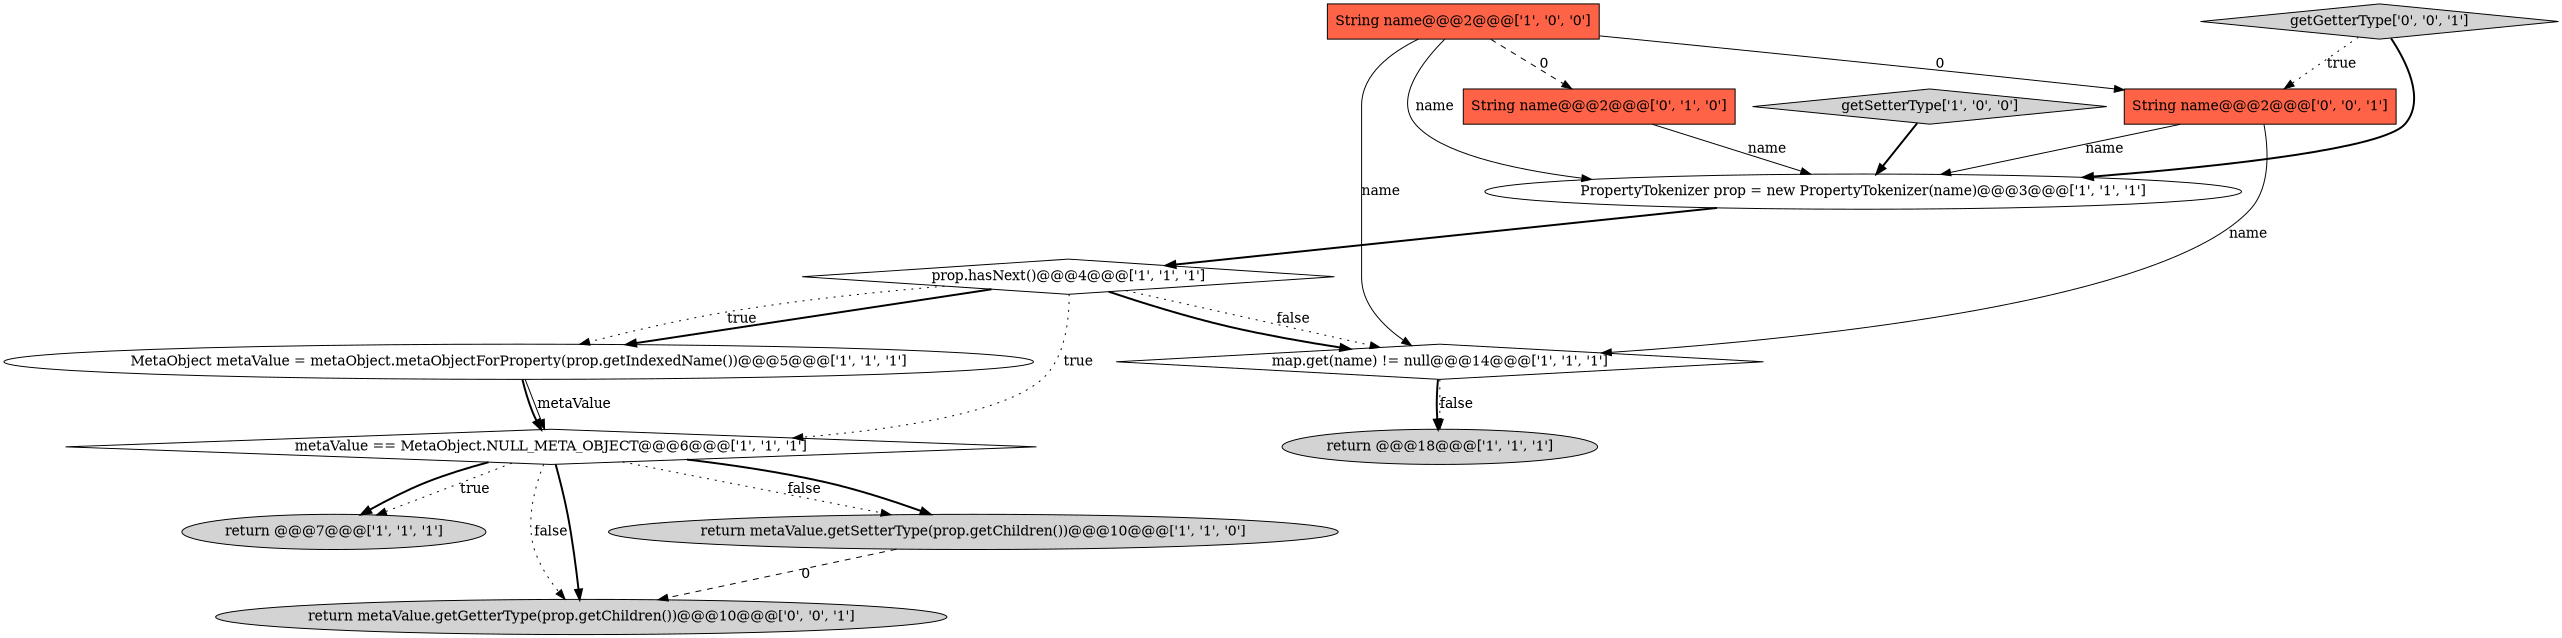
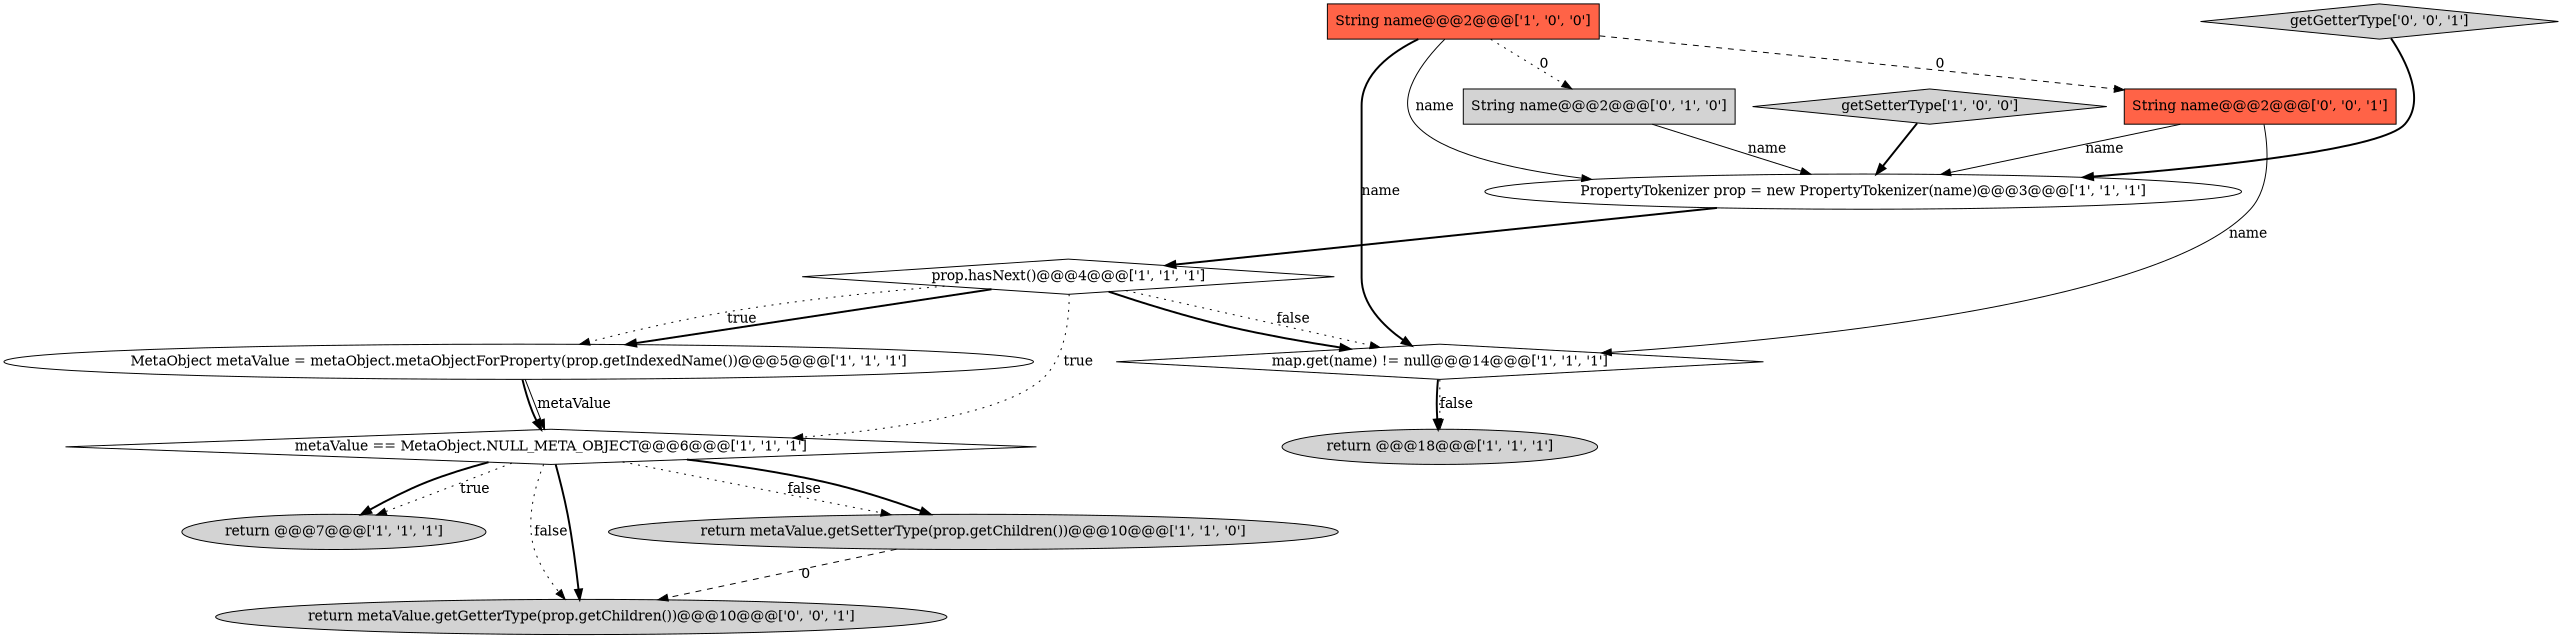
(2325, 60) -> none
(1527, 61) -> (1527, 61)
(1857, 62) -> (1857, 62)
(1599, 107) -> (1599, 107)
(1362, 185) -> (1362, 185)
